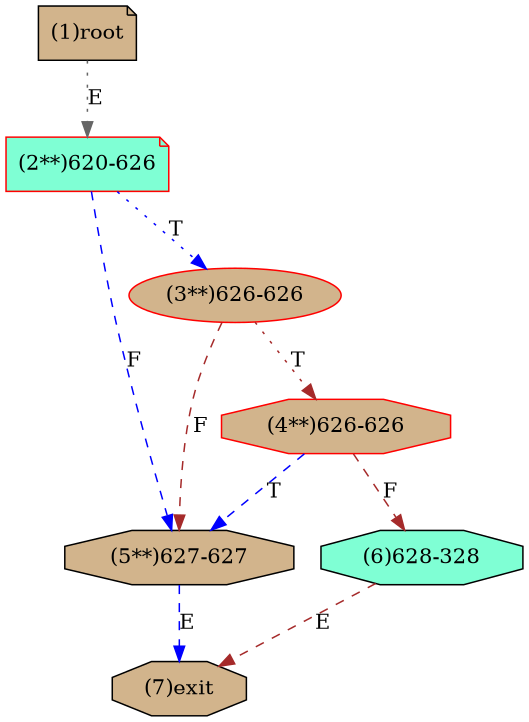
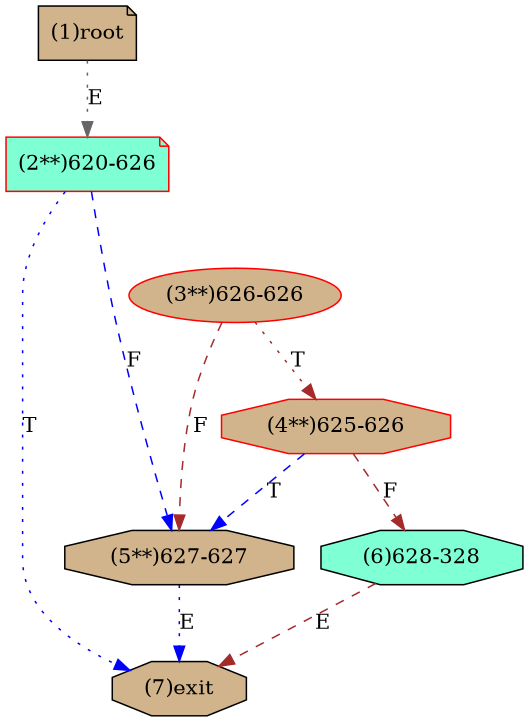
(156, 225) -> (23, 444)
(336, 426) -> (336, 426)
(179, 616) -> (179, 616)
